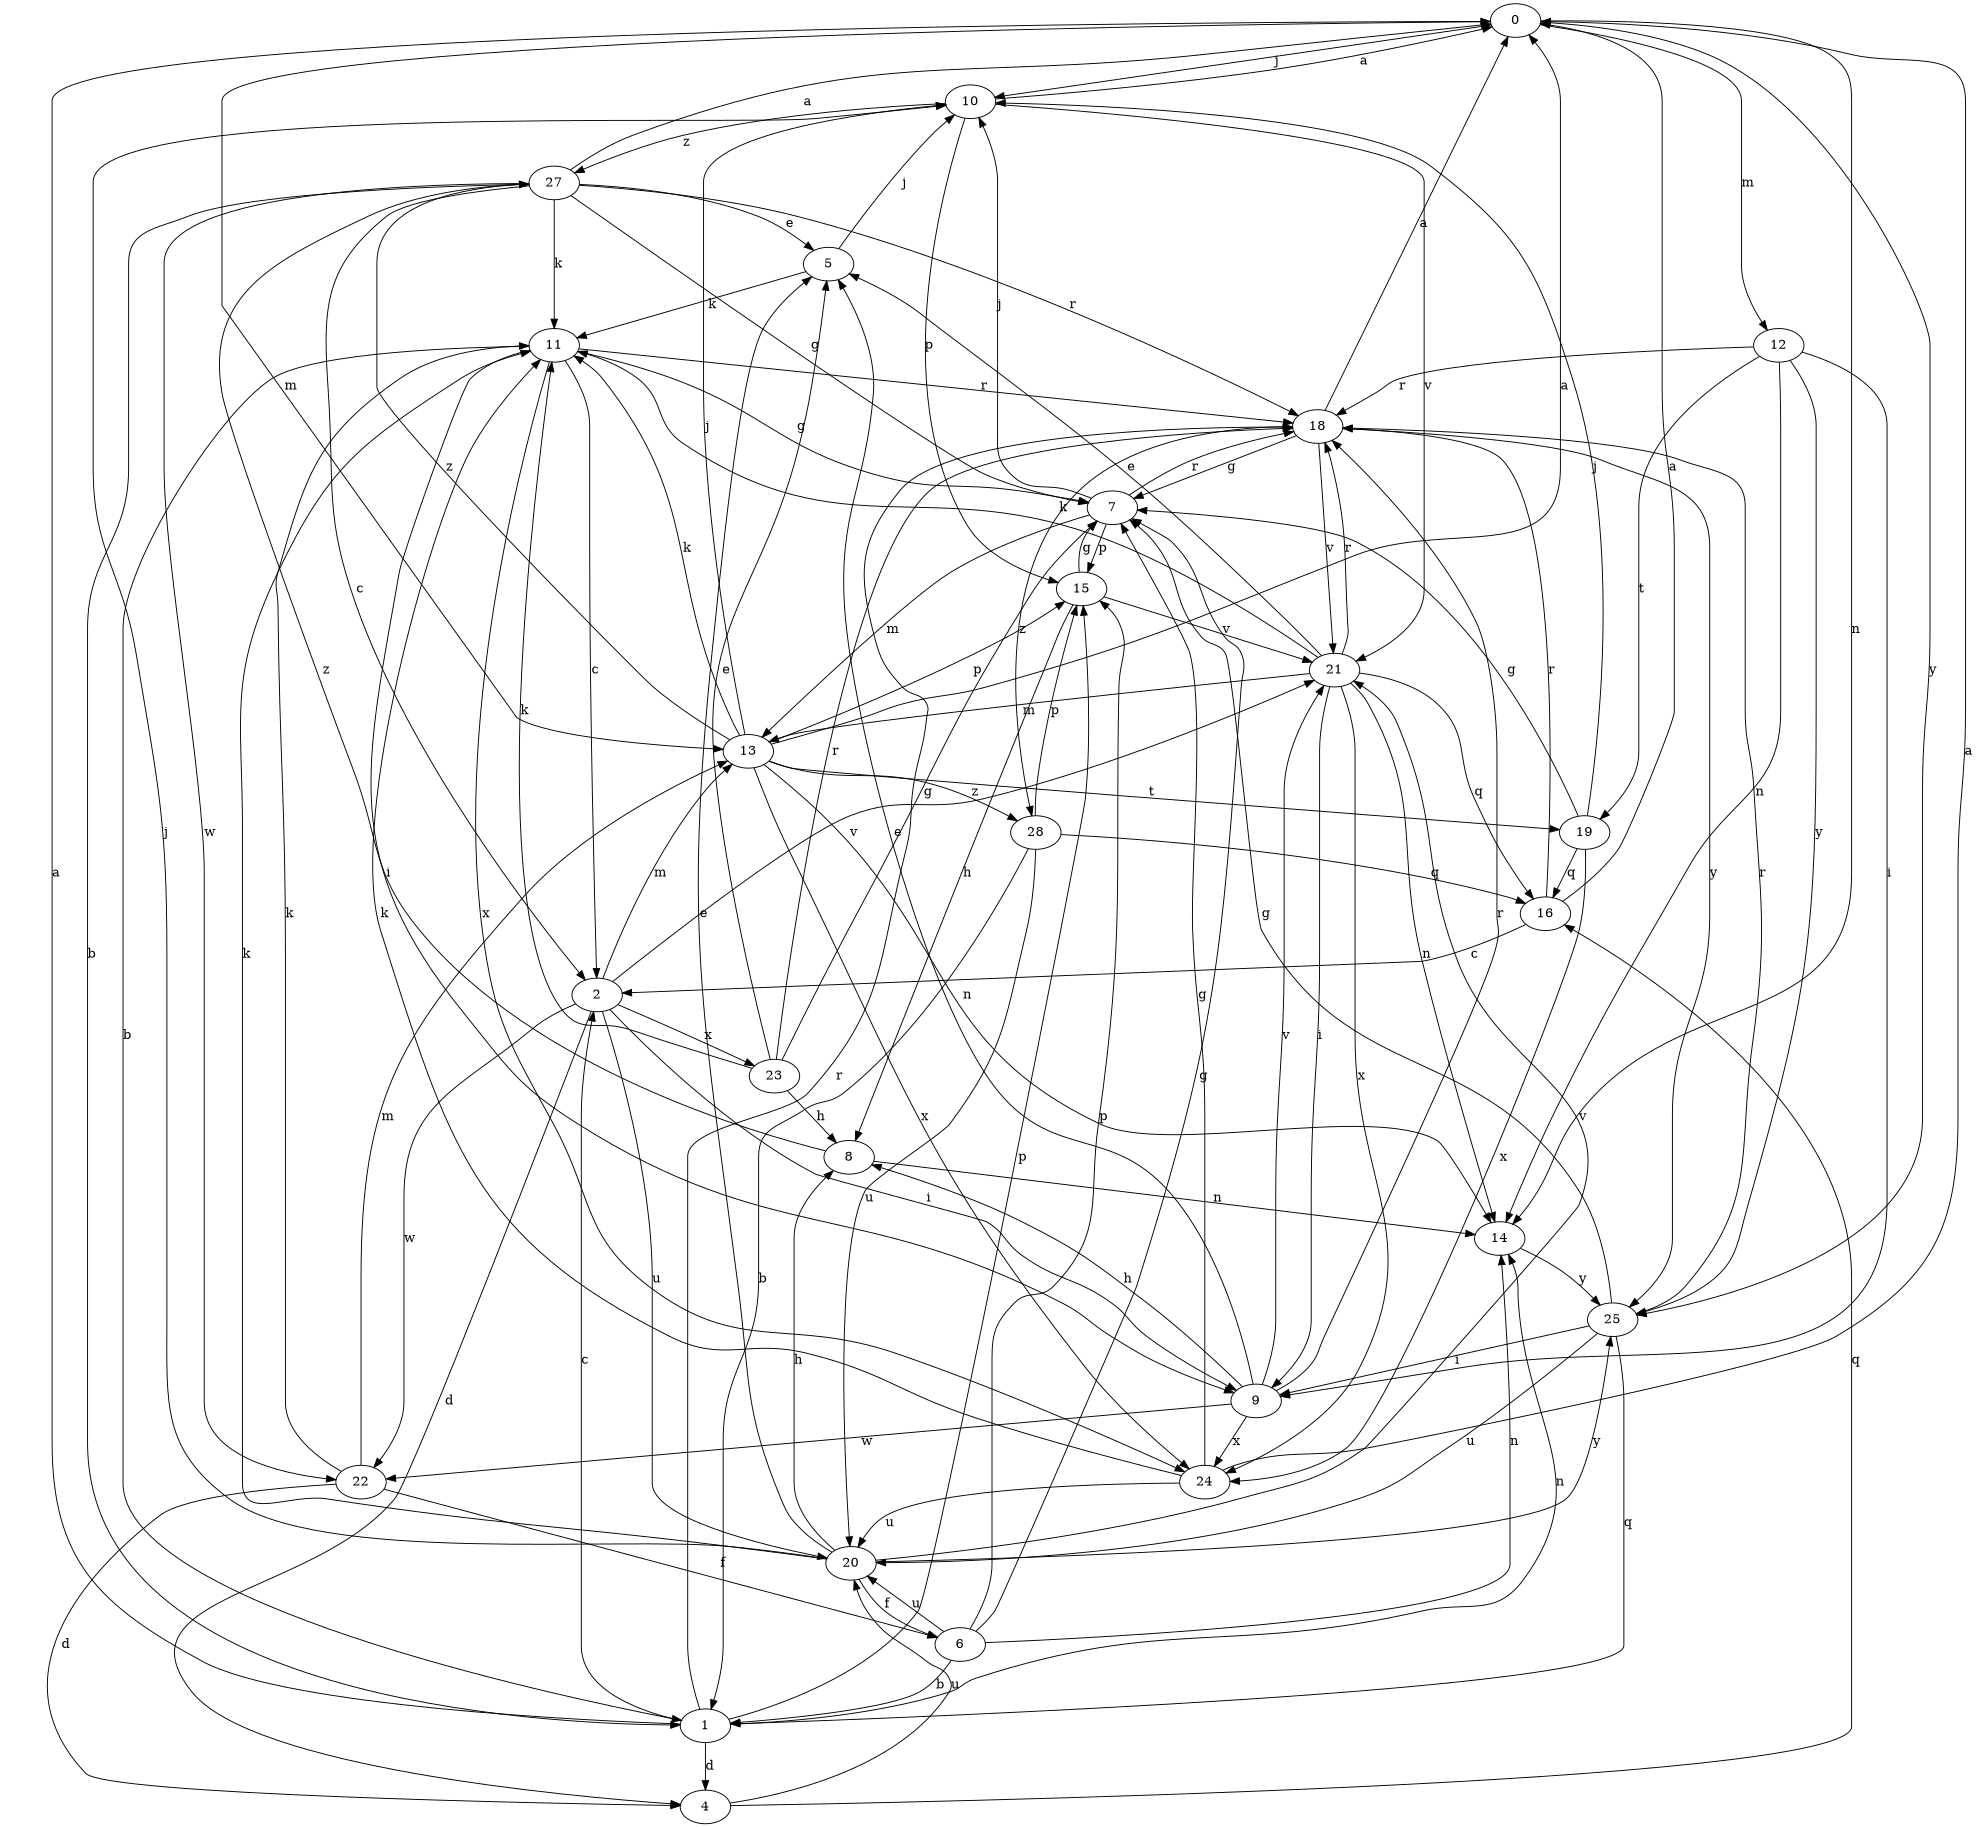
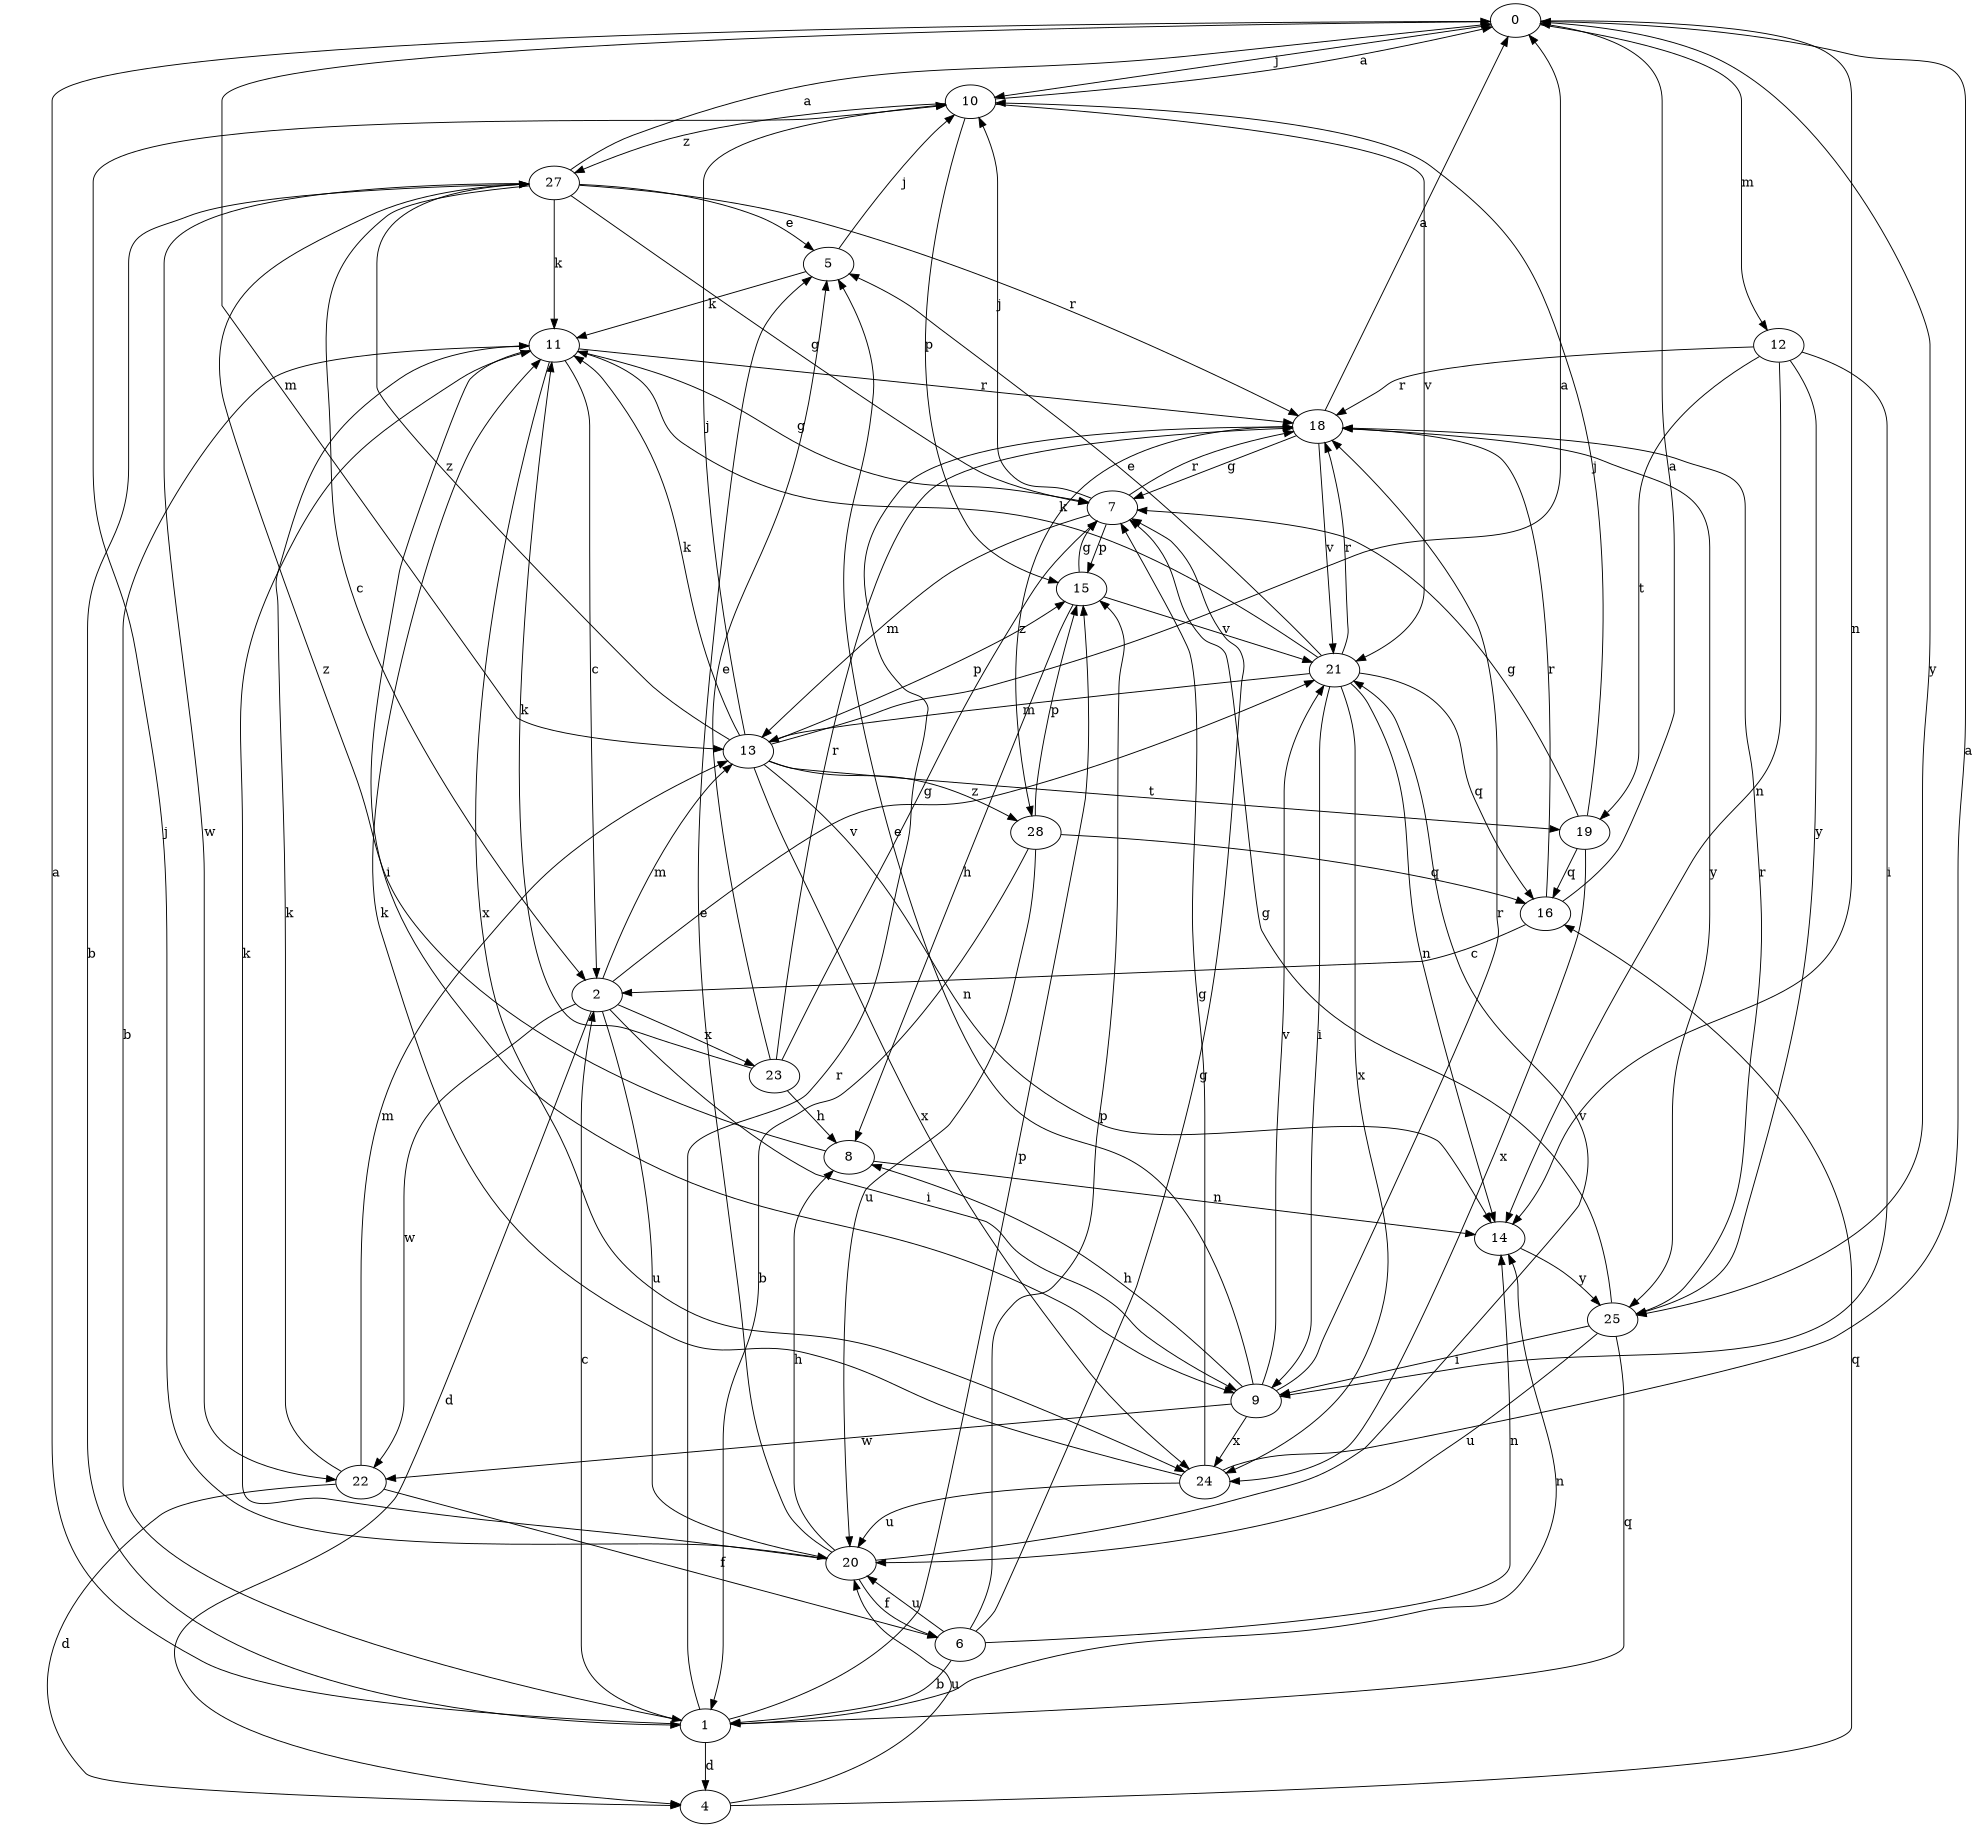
(1304, 1542) -> none
